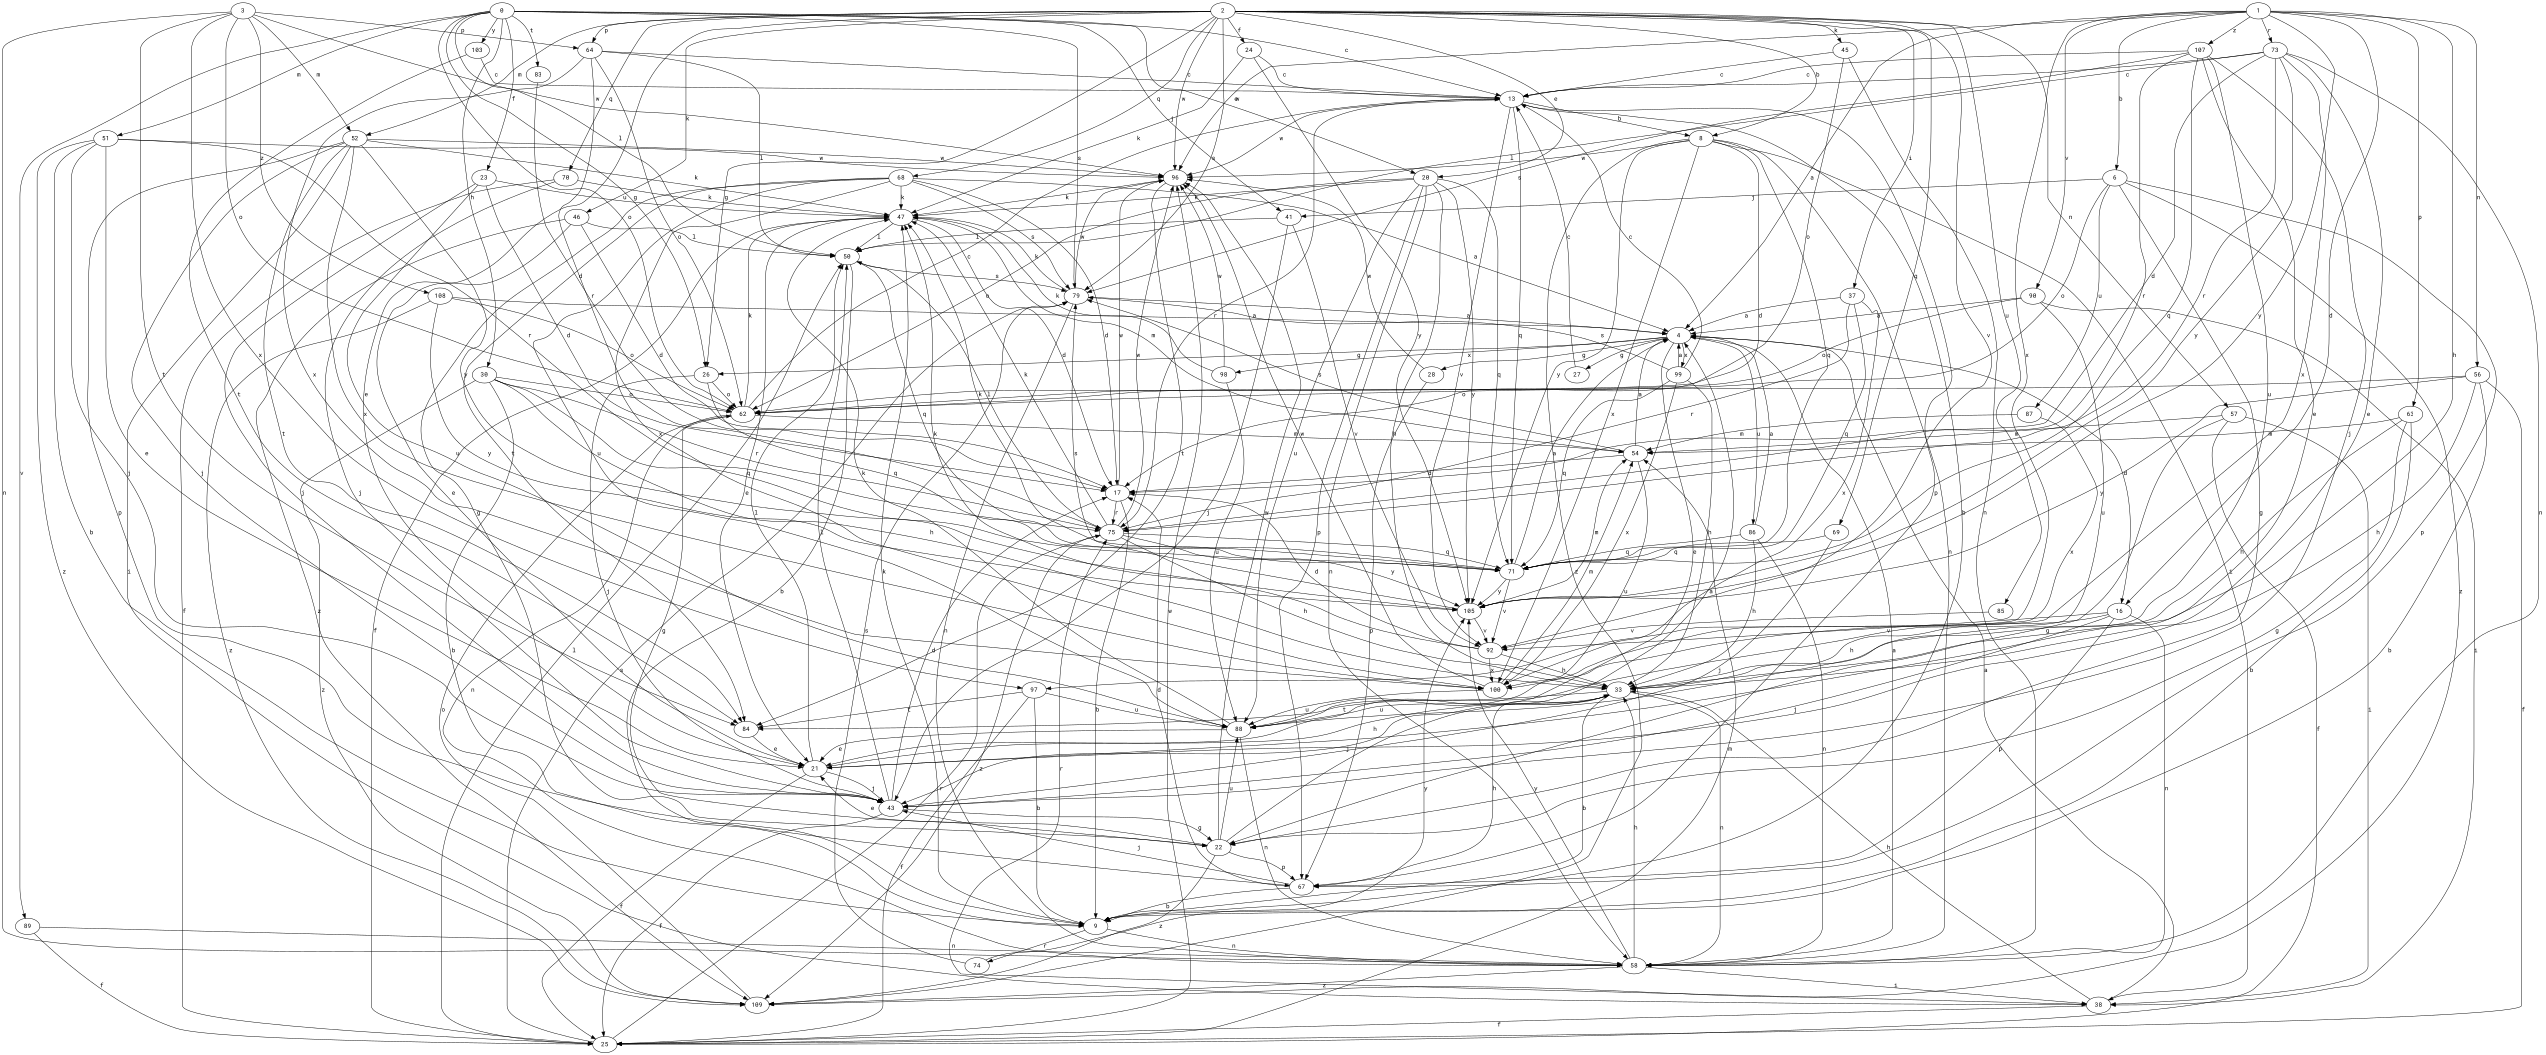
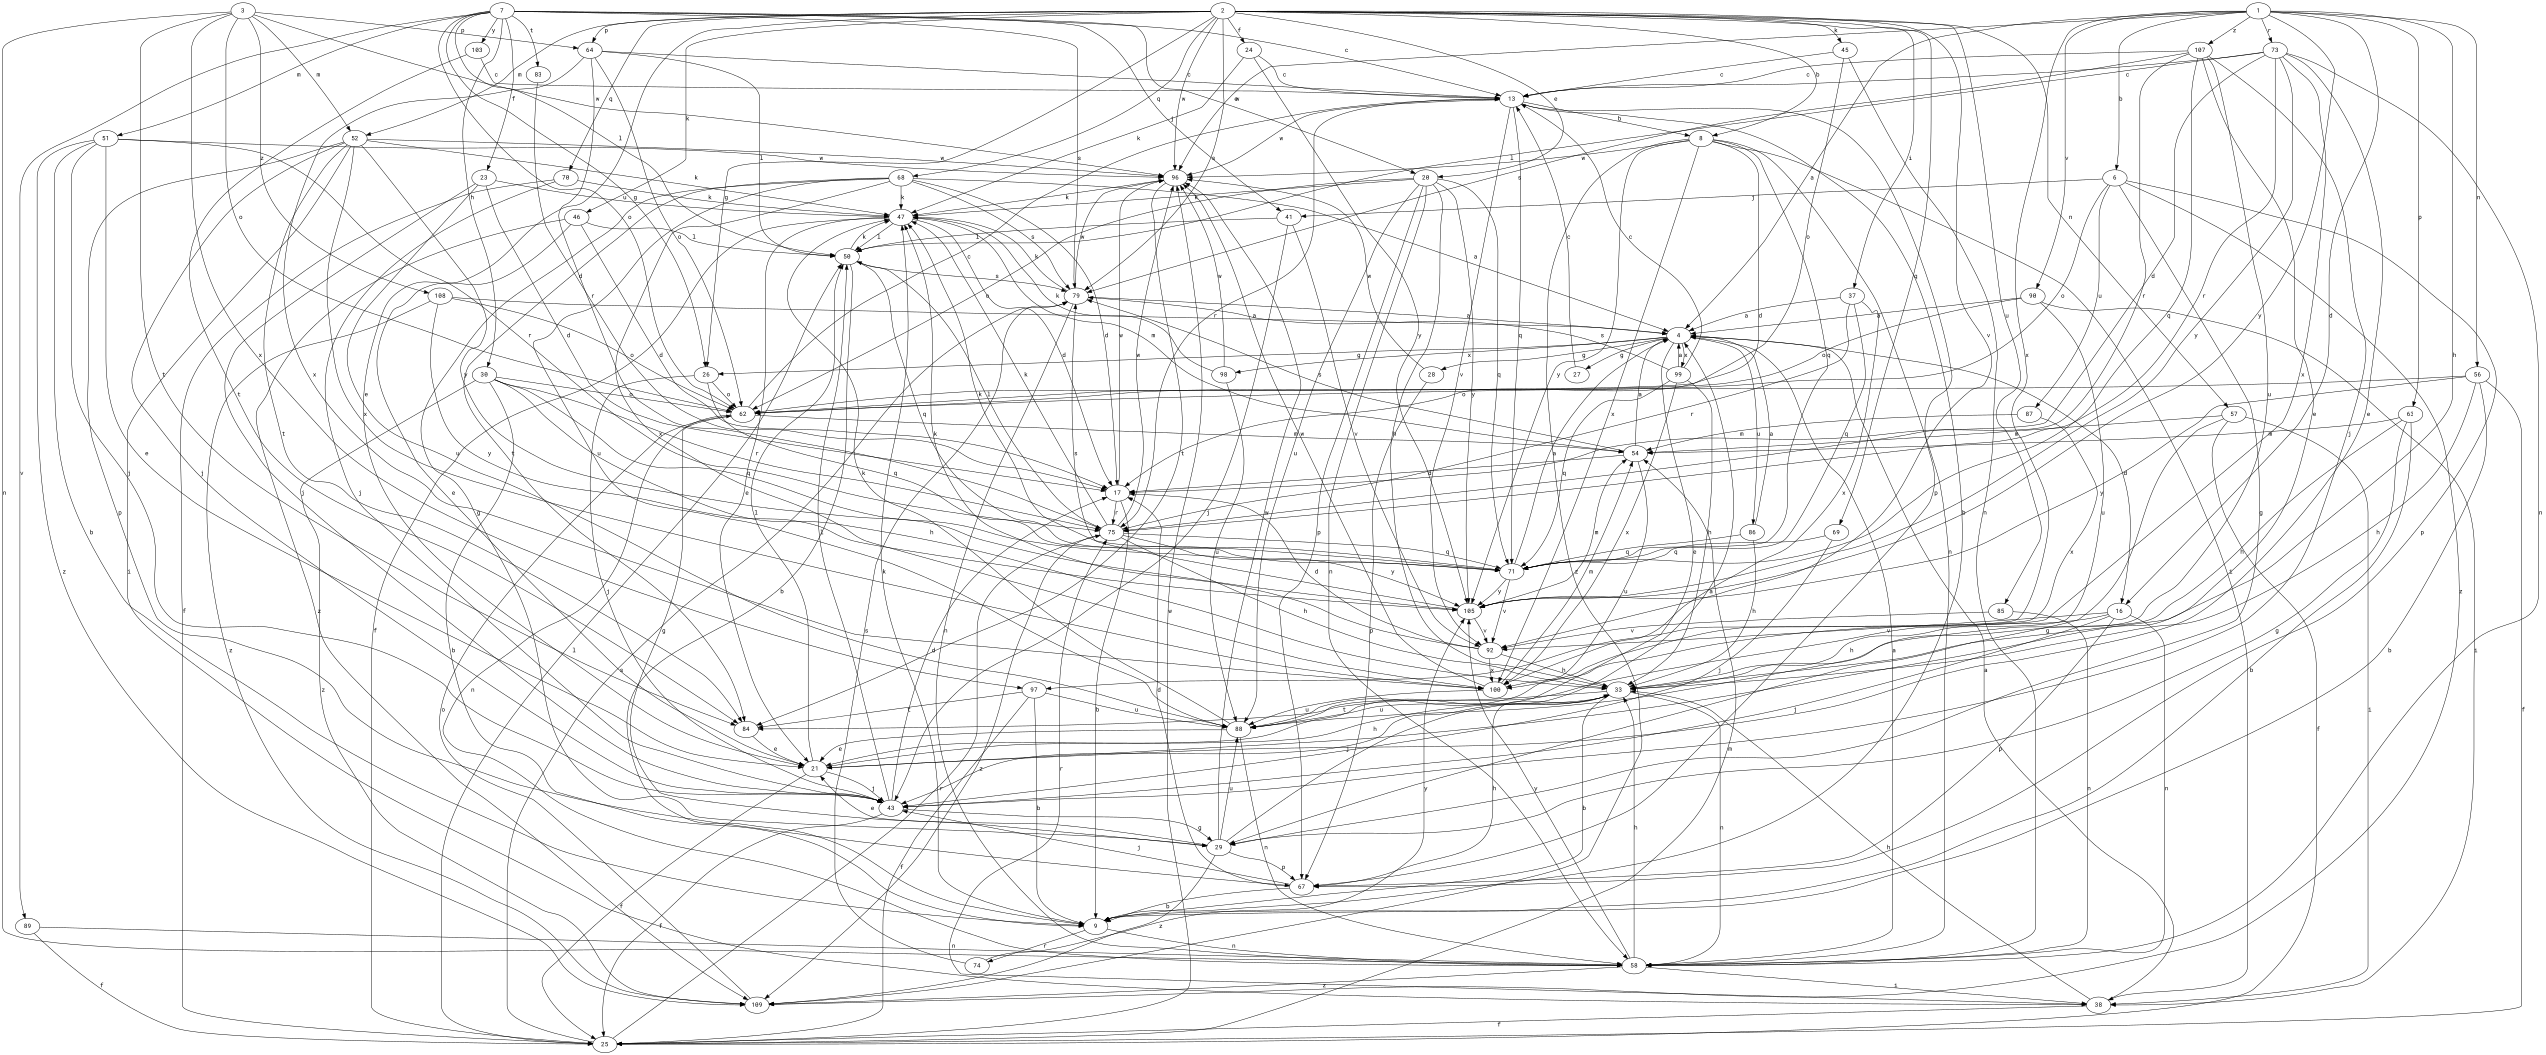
(502, 11) -> (502, 11)
(748, 256) -> (865, 232)
(1822, 817) -> (2058, 947)
(1219, 848) -> (1219, 848)
